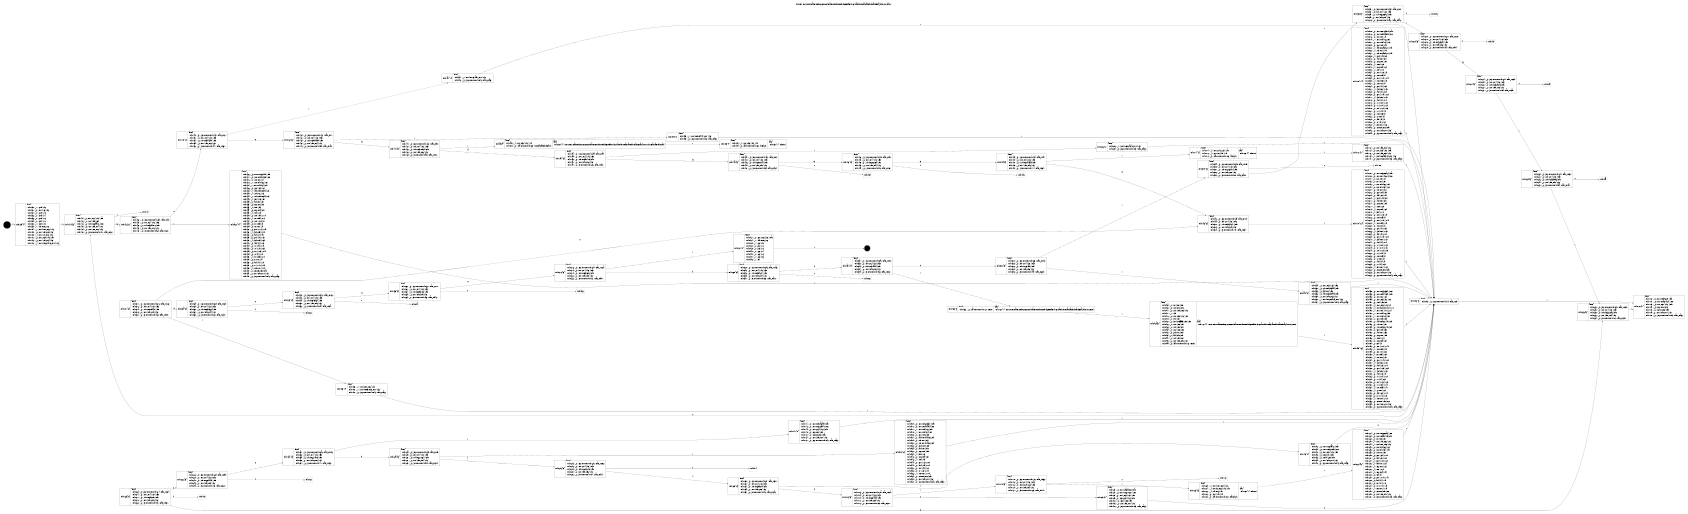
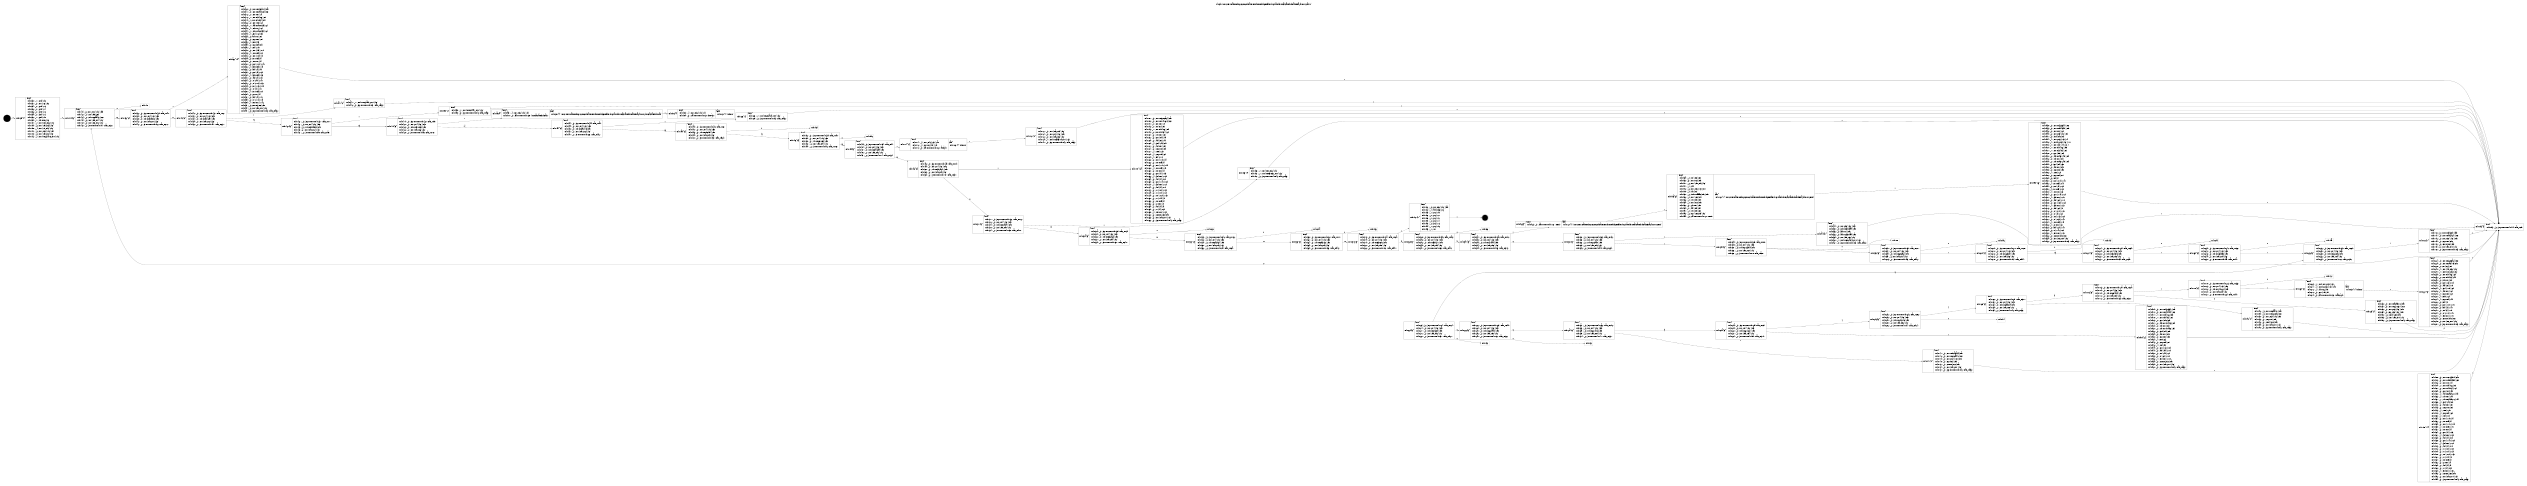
(673, 240) -> (965, 197)
(1546, 301) -> (2478, 232)
